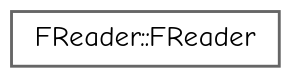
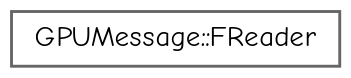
(145, 39) -> (176, 39)
